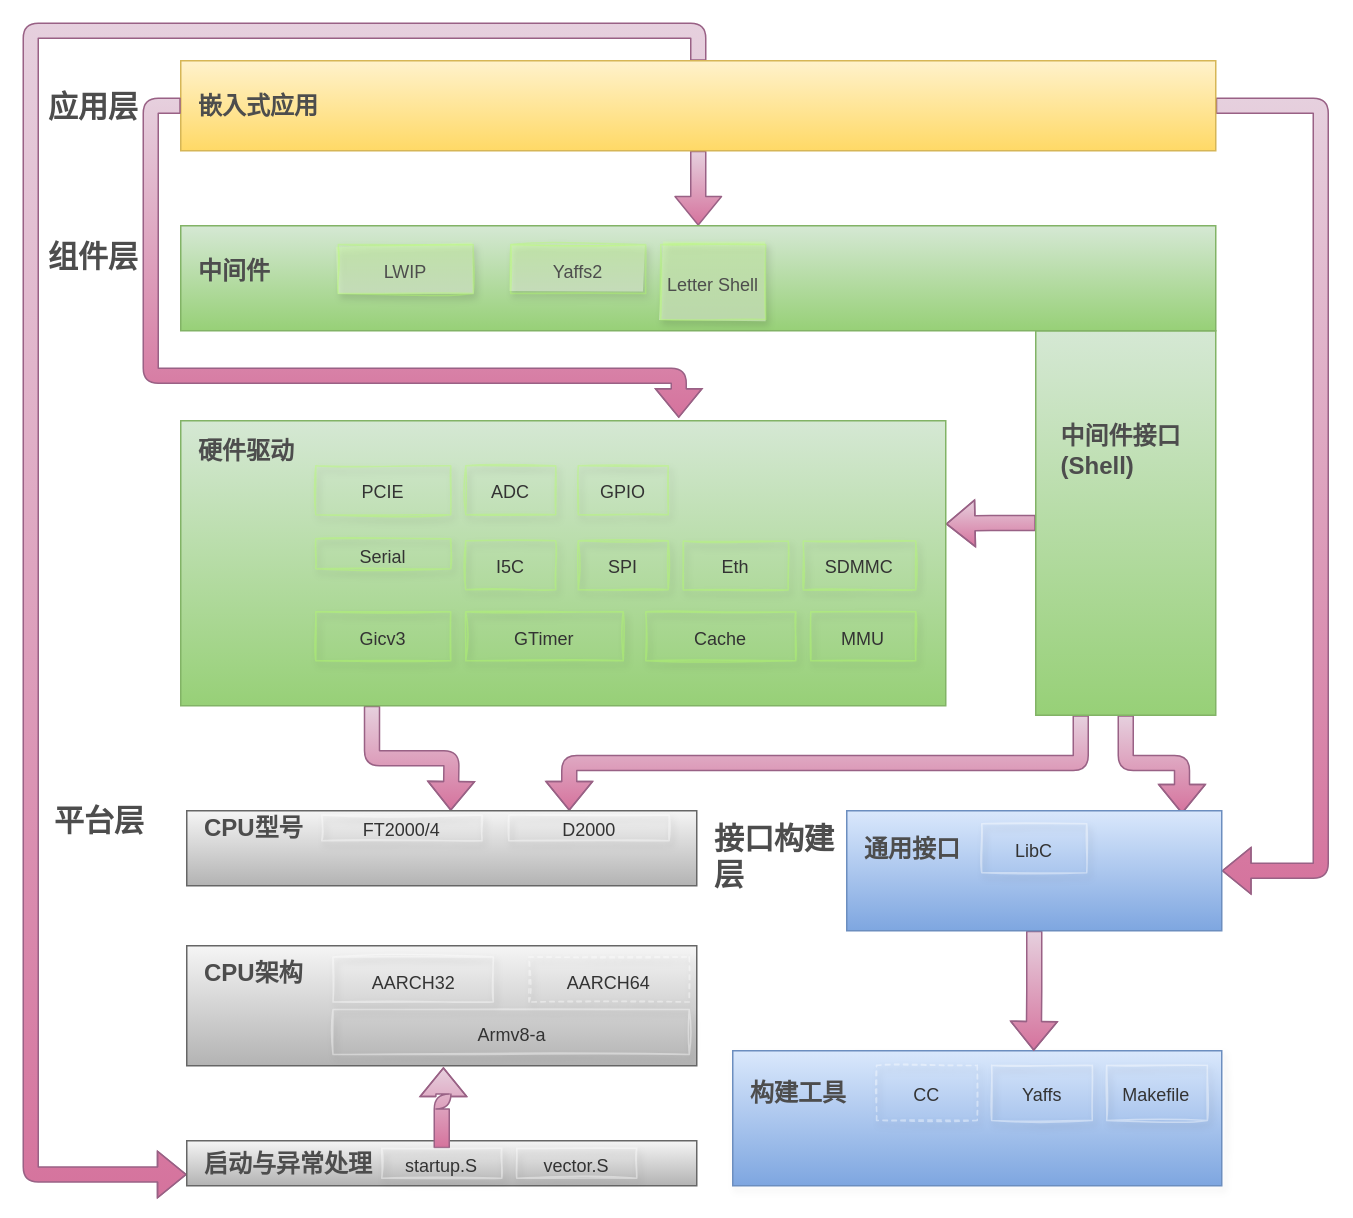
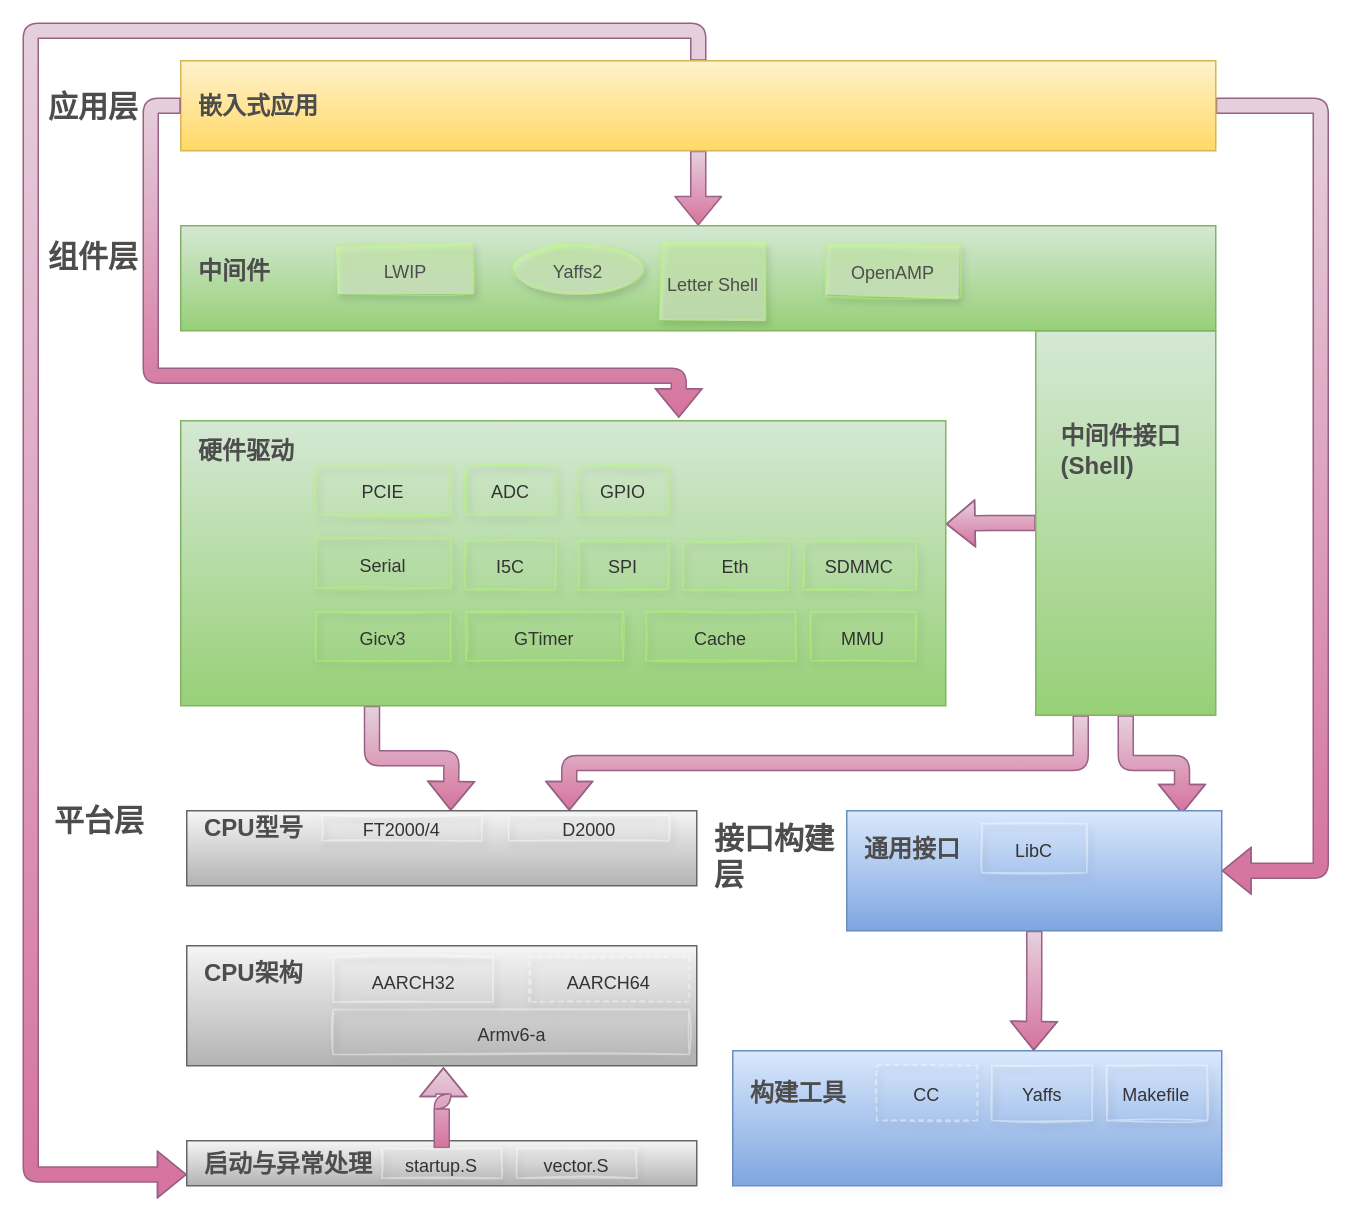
(578, 269) -> (578, 269)
none -> (893, 271)
(383, 554) -> (383, 563)
(512, 1033) -> (512, 1033)
